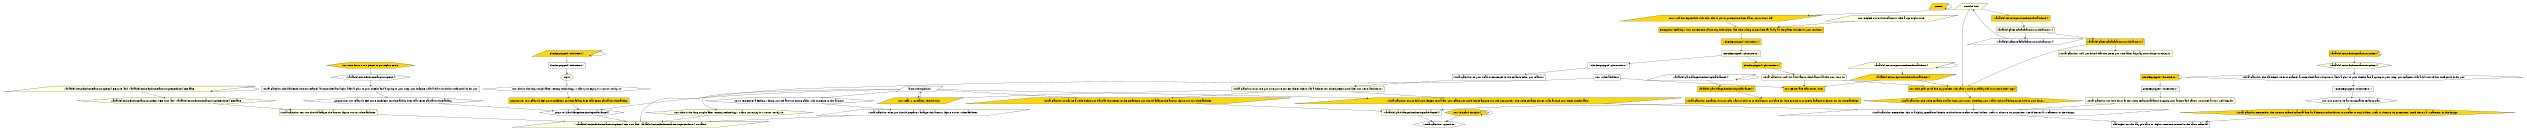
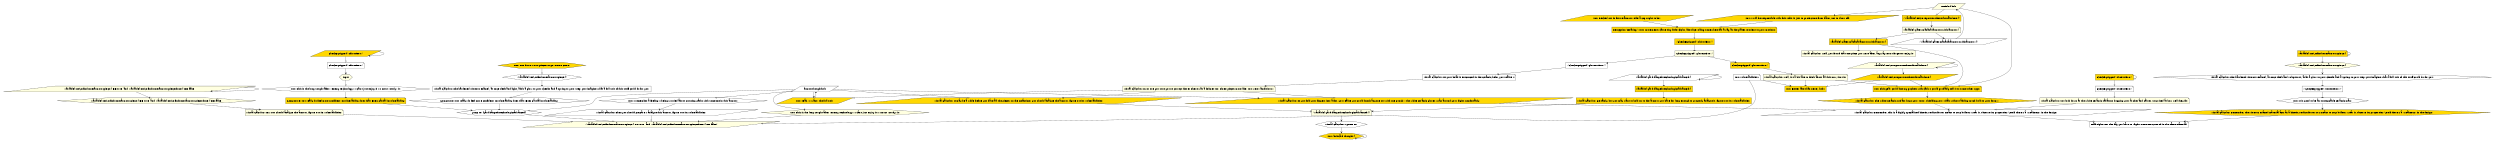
(1939, 6) -> none
(1892, 18) -> (1627, 18)
(371, 65) -> (542, 65)
(920, 101) -> (815, 101)
(1454, 118) -> (1341, 129)
